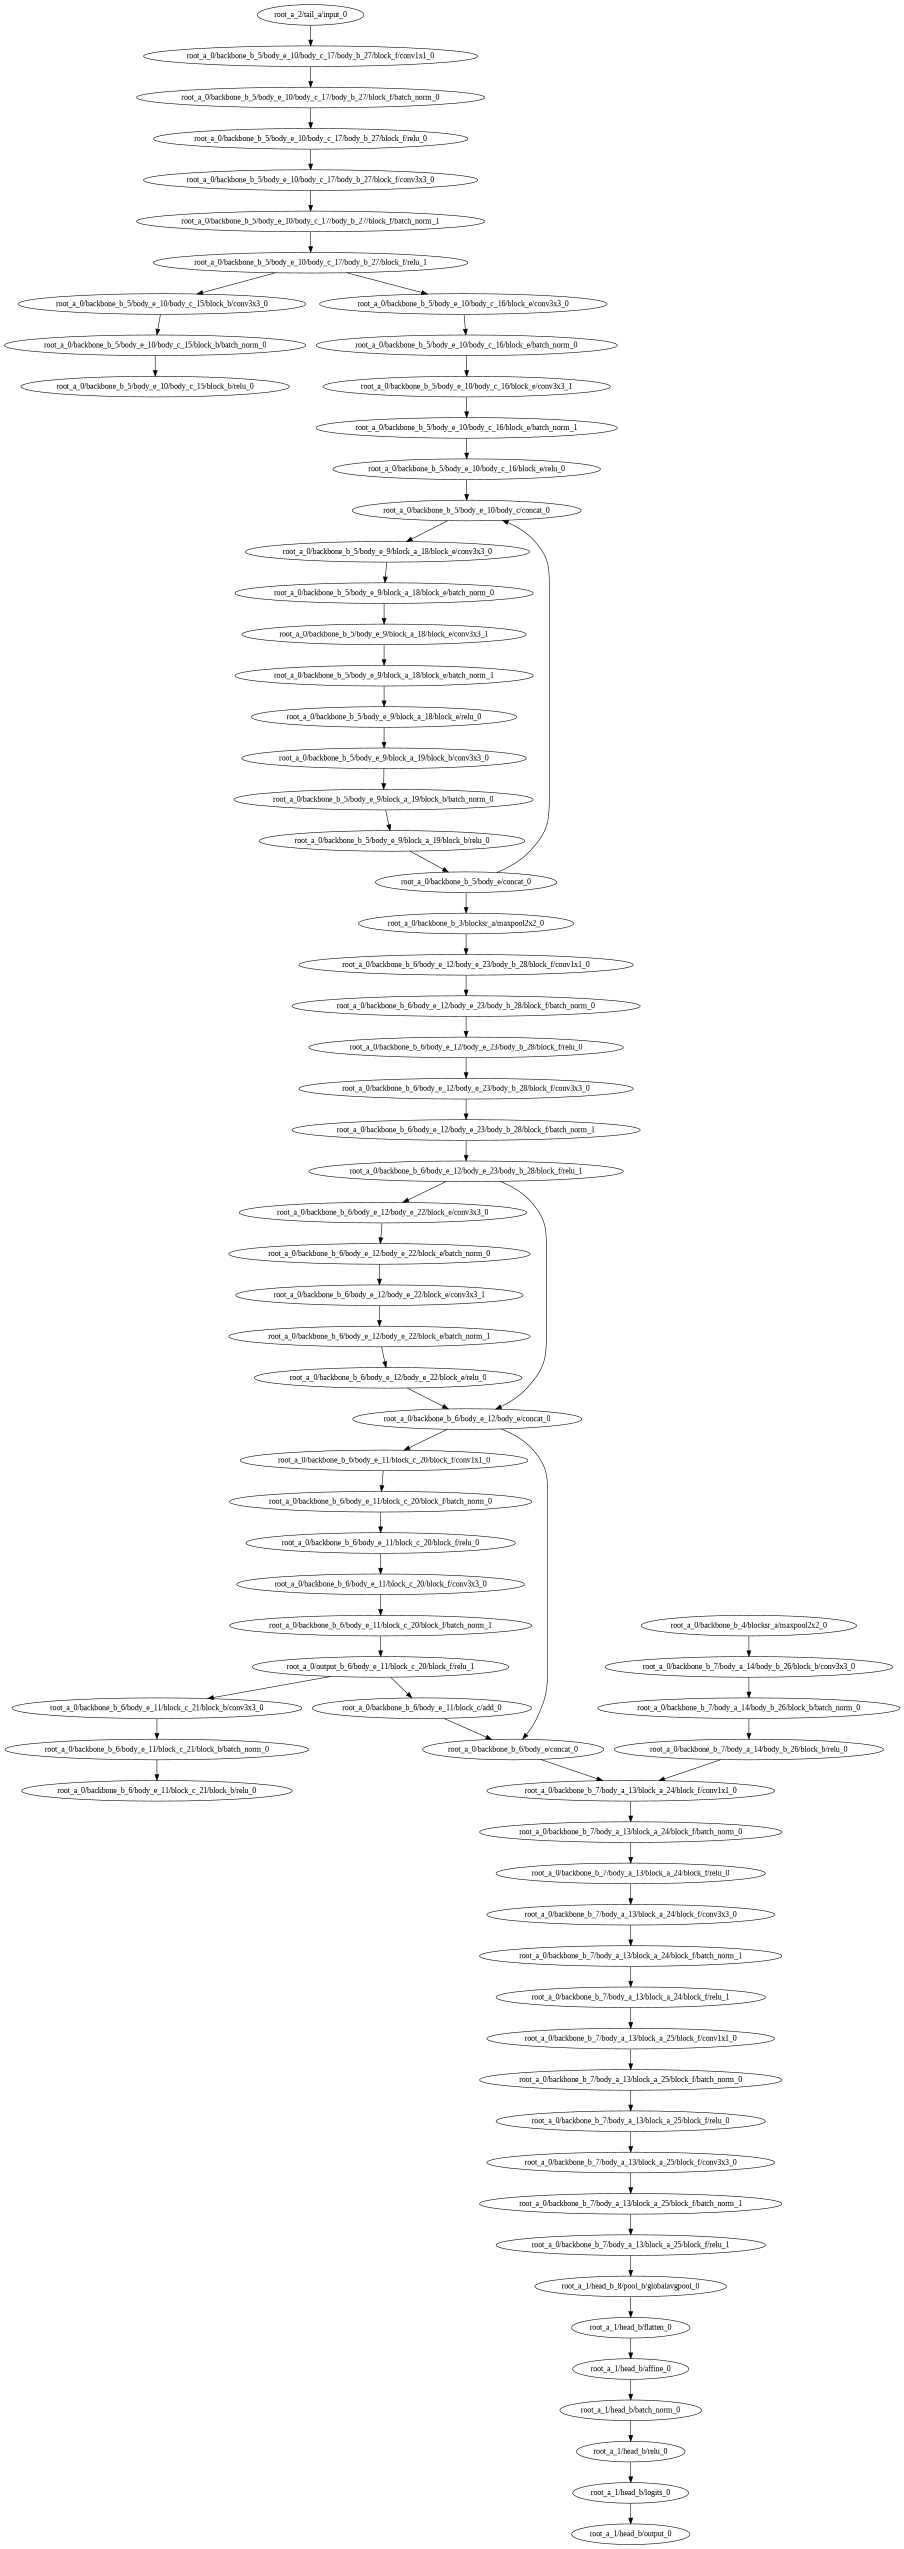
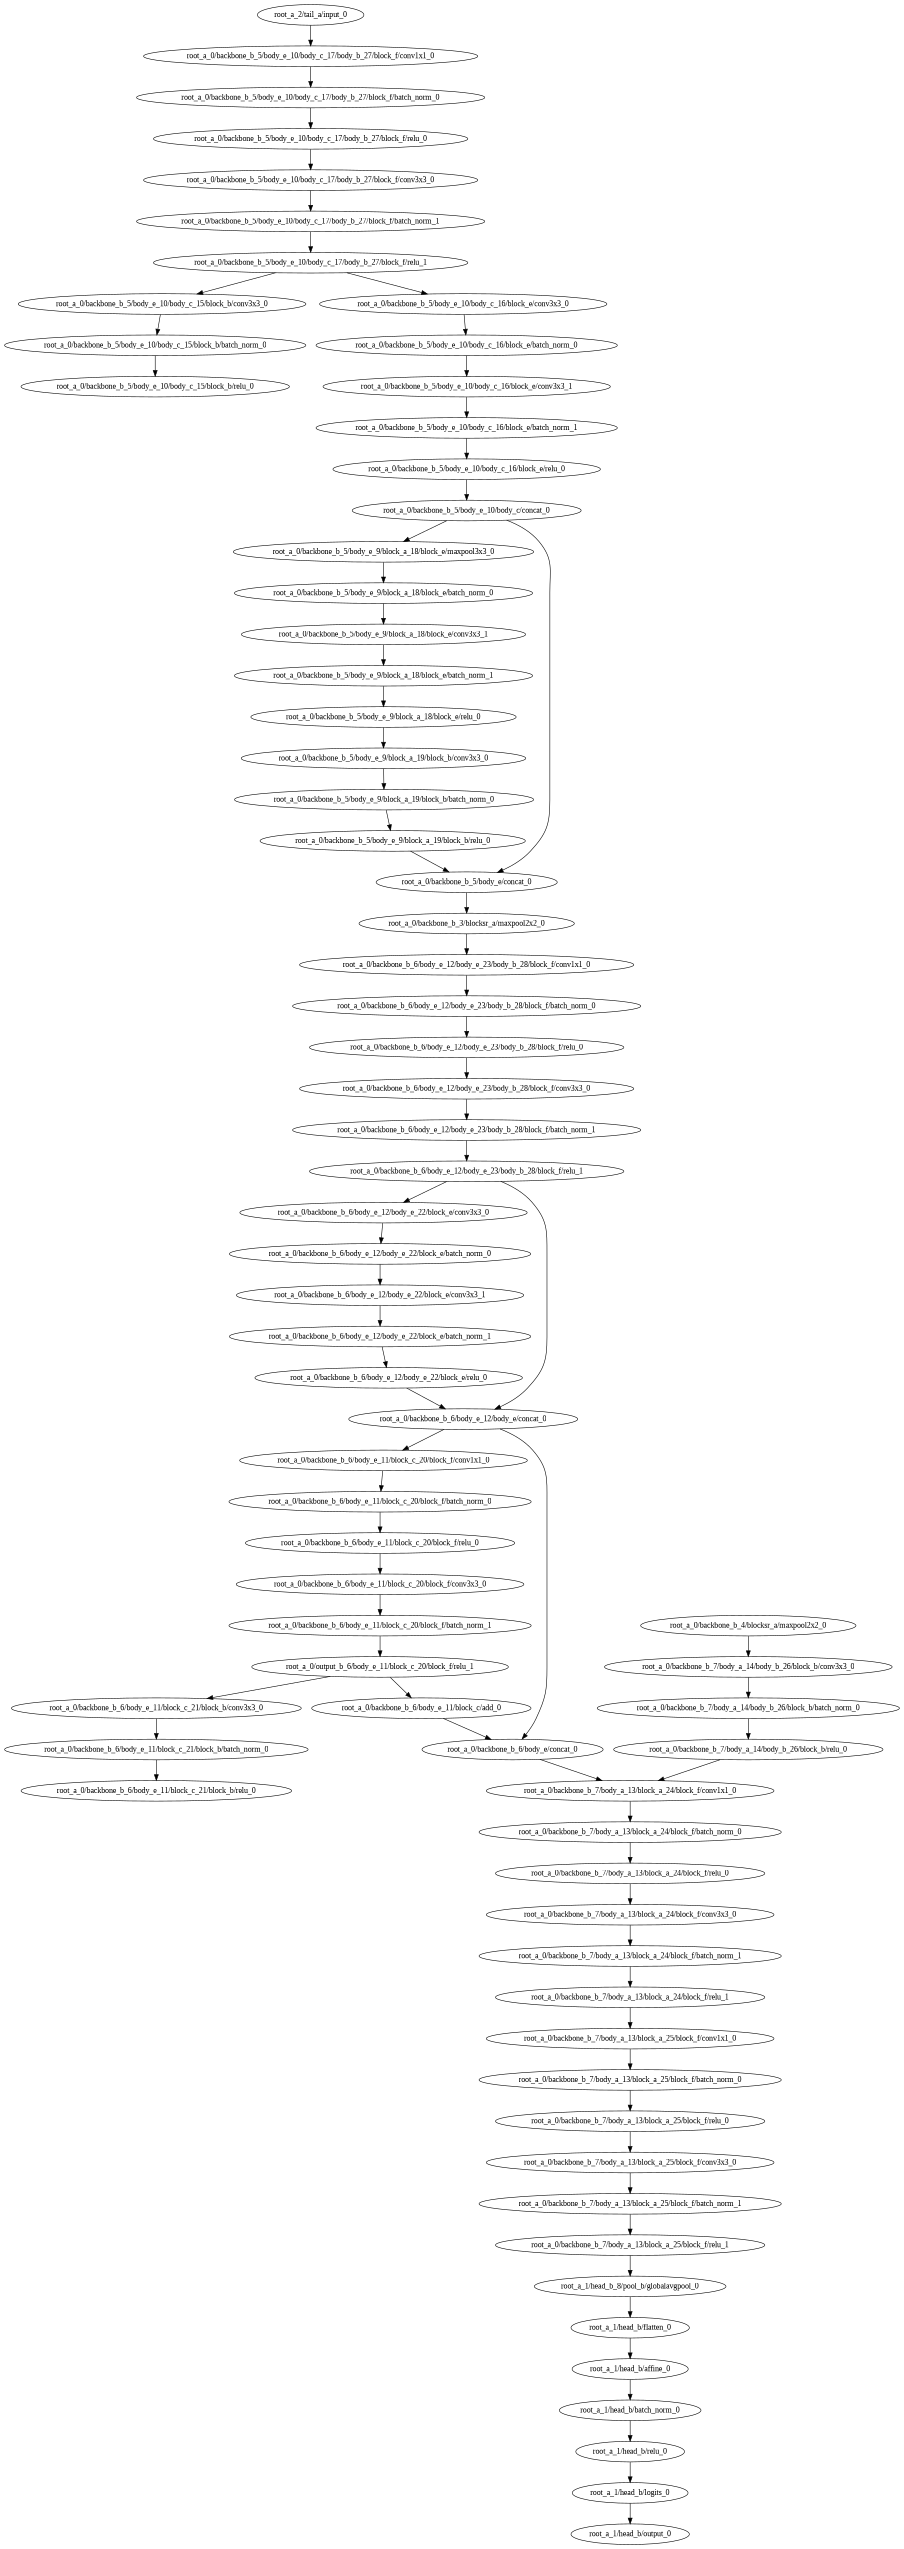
(388, 552) -> (384, 552)
(549, 700) -> (550, 695)
